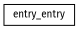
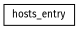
(39, 15) -> (39, 15)
